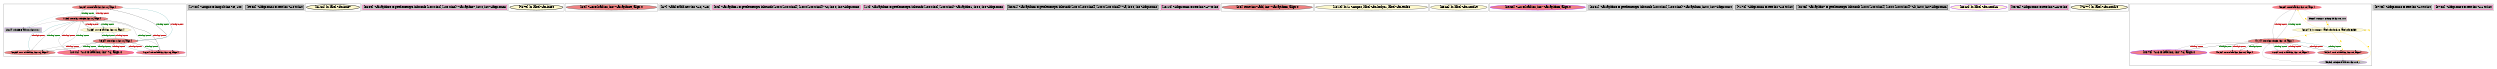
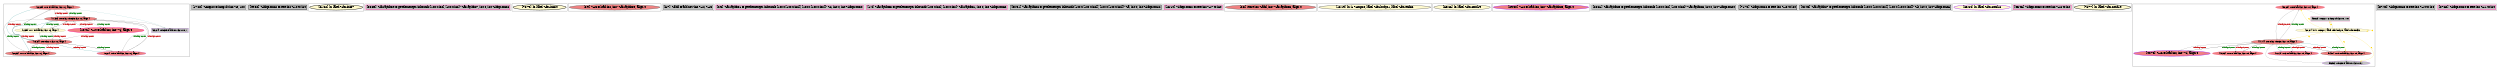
(99, 45) -> none
